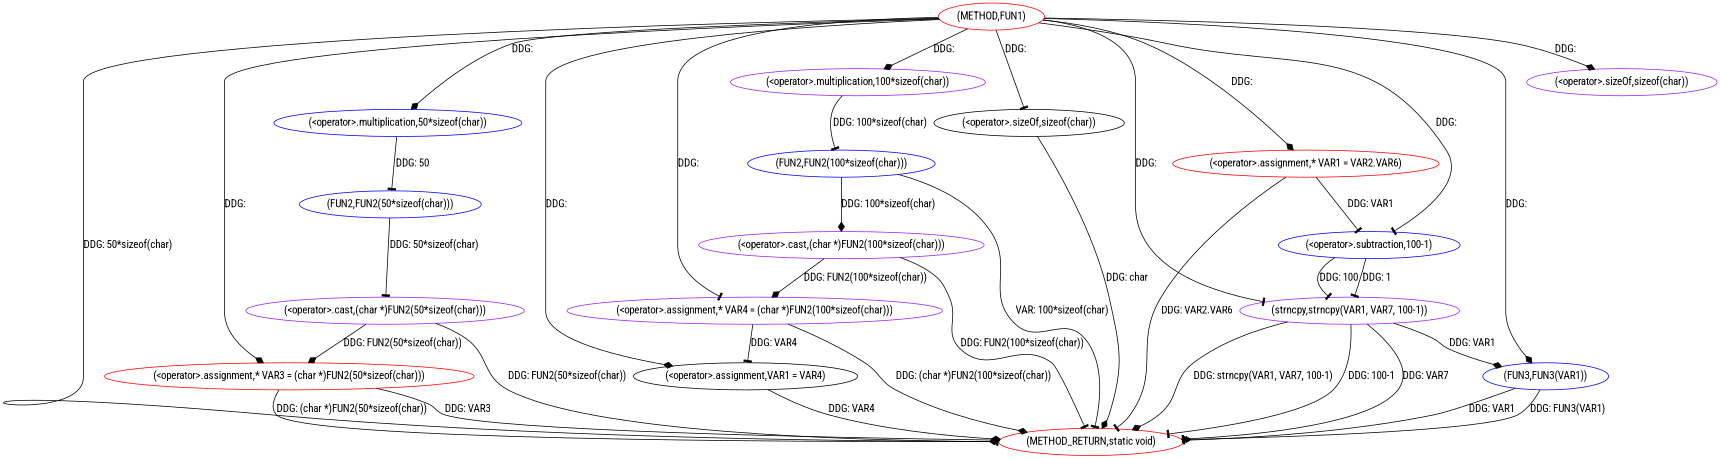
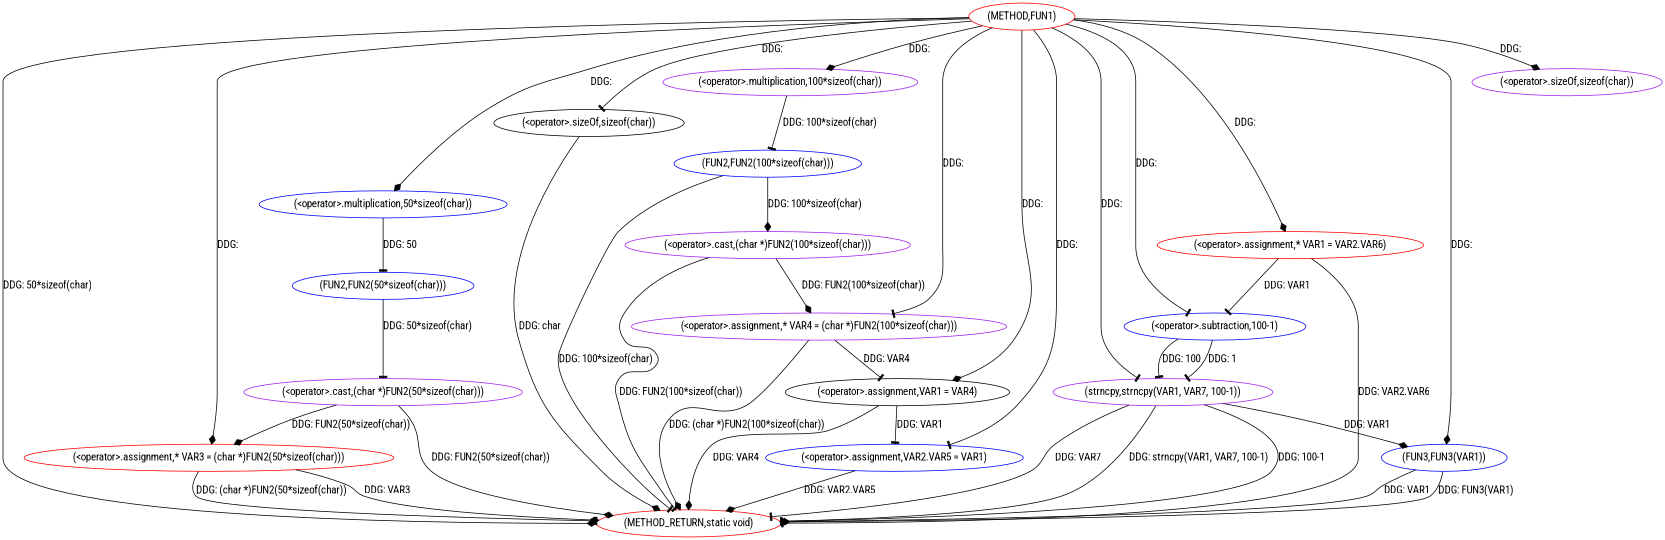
(1062, 311) -> (606, 359)
none -> (894, 458)
